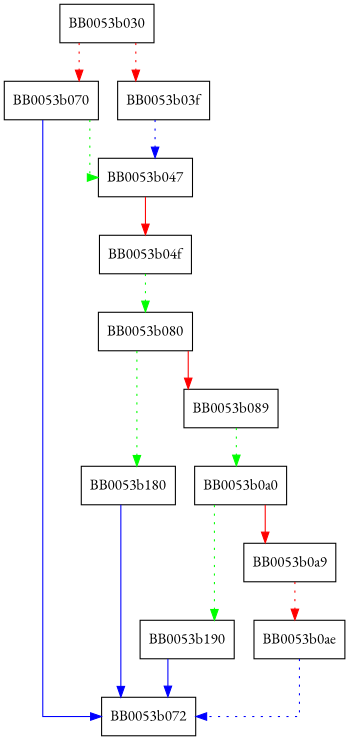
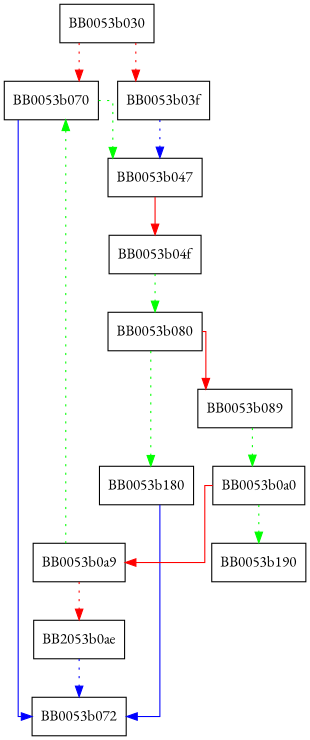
none -> (66, 337)
(299, 640) -> (79, 640)
(168, 673) -> none
